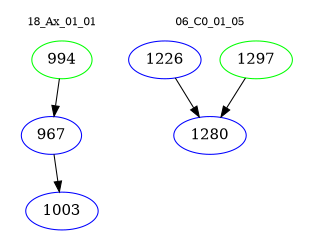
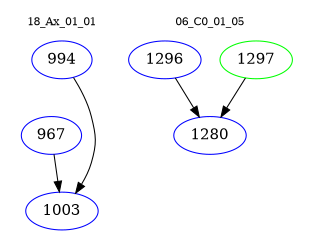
(62, 60) -> (62, 60)
(165, 60) -> (165, 60)
(57, 92) -> (94, 130)
